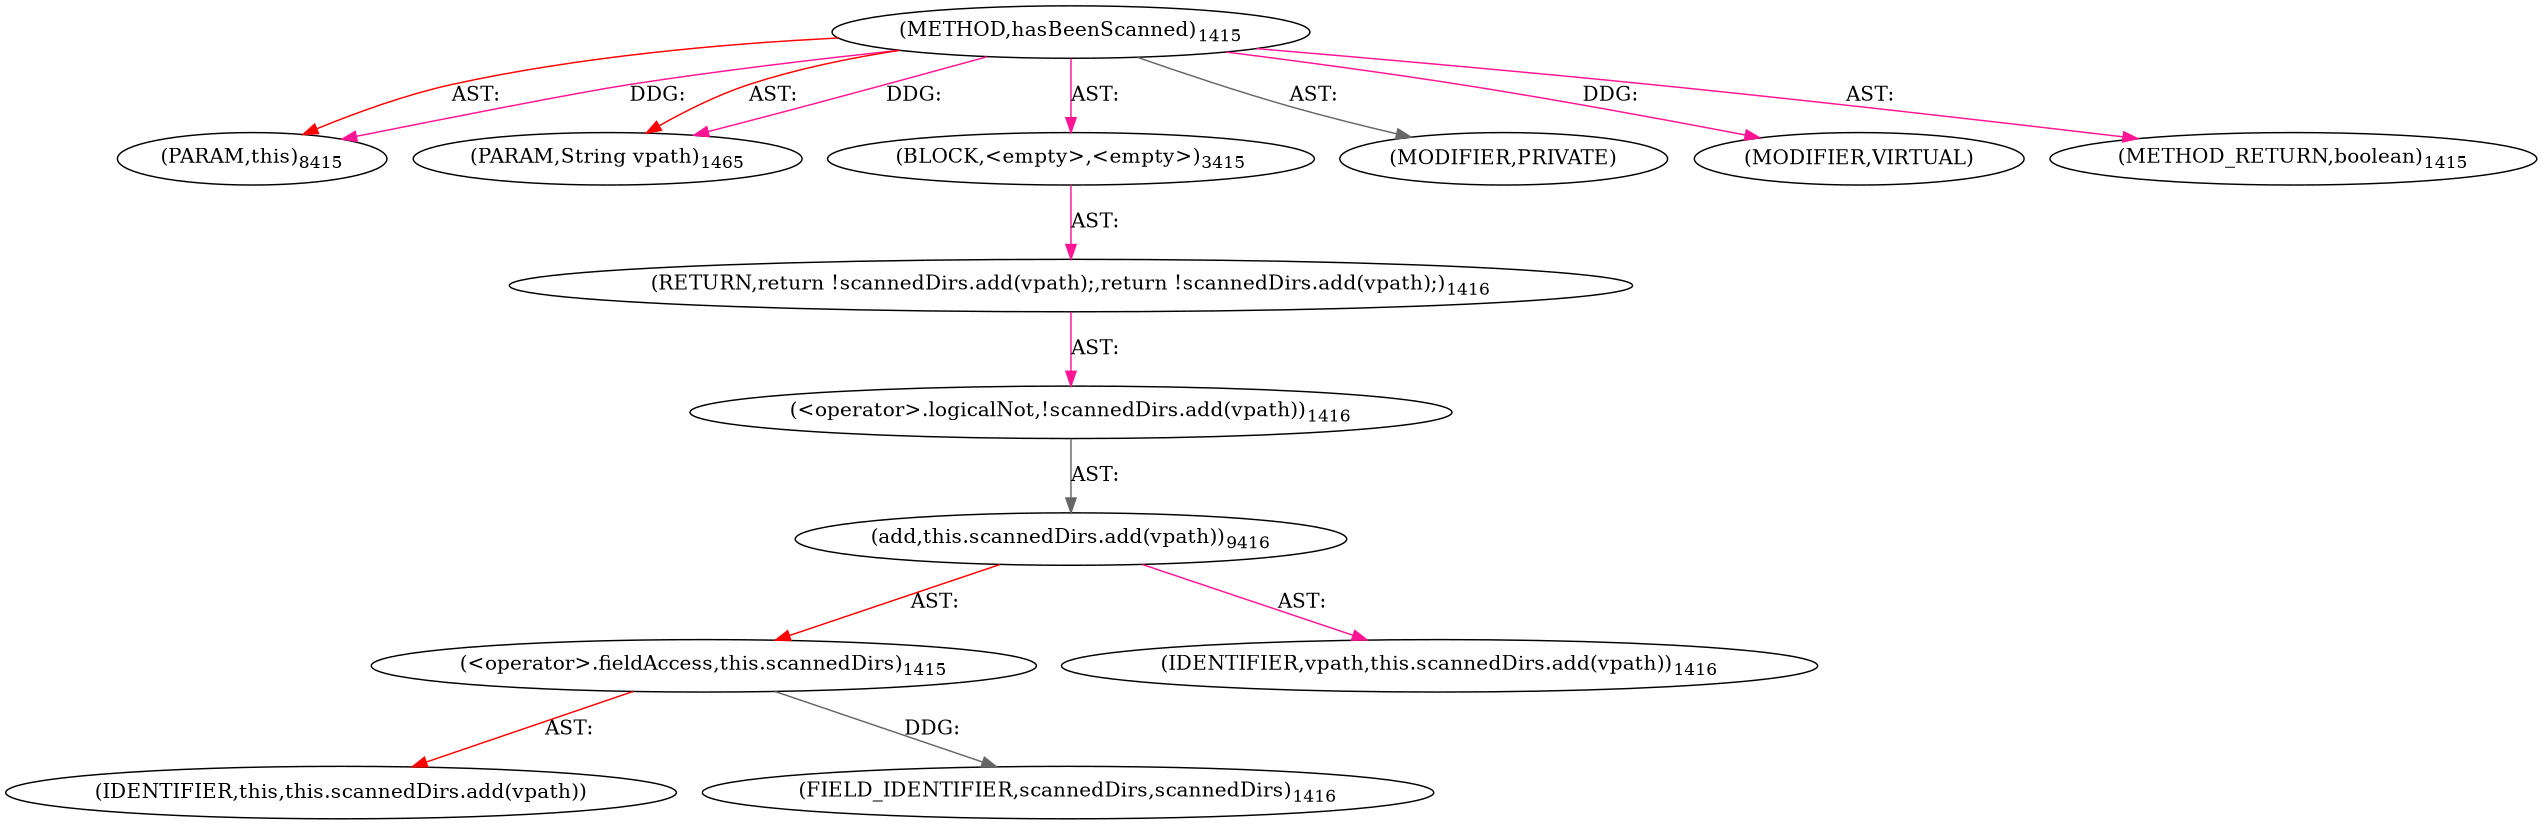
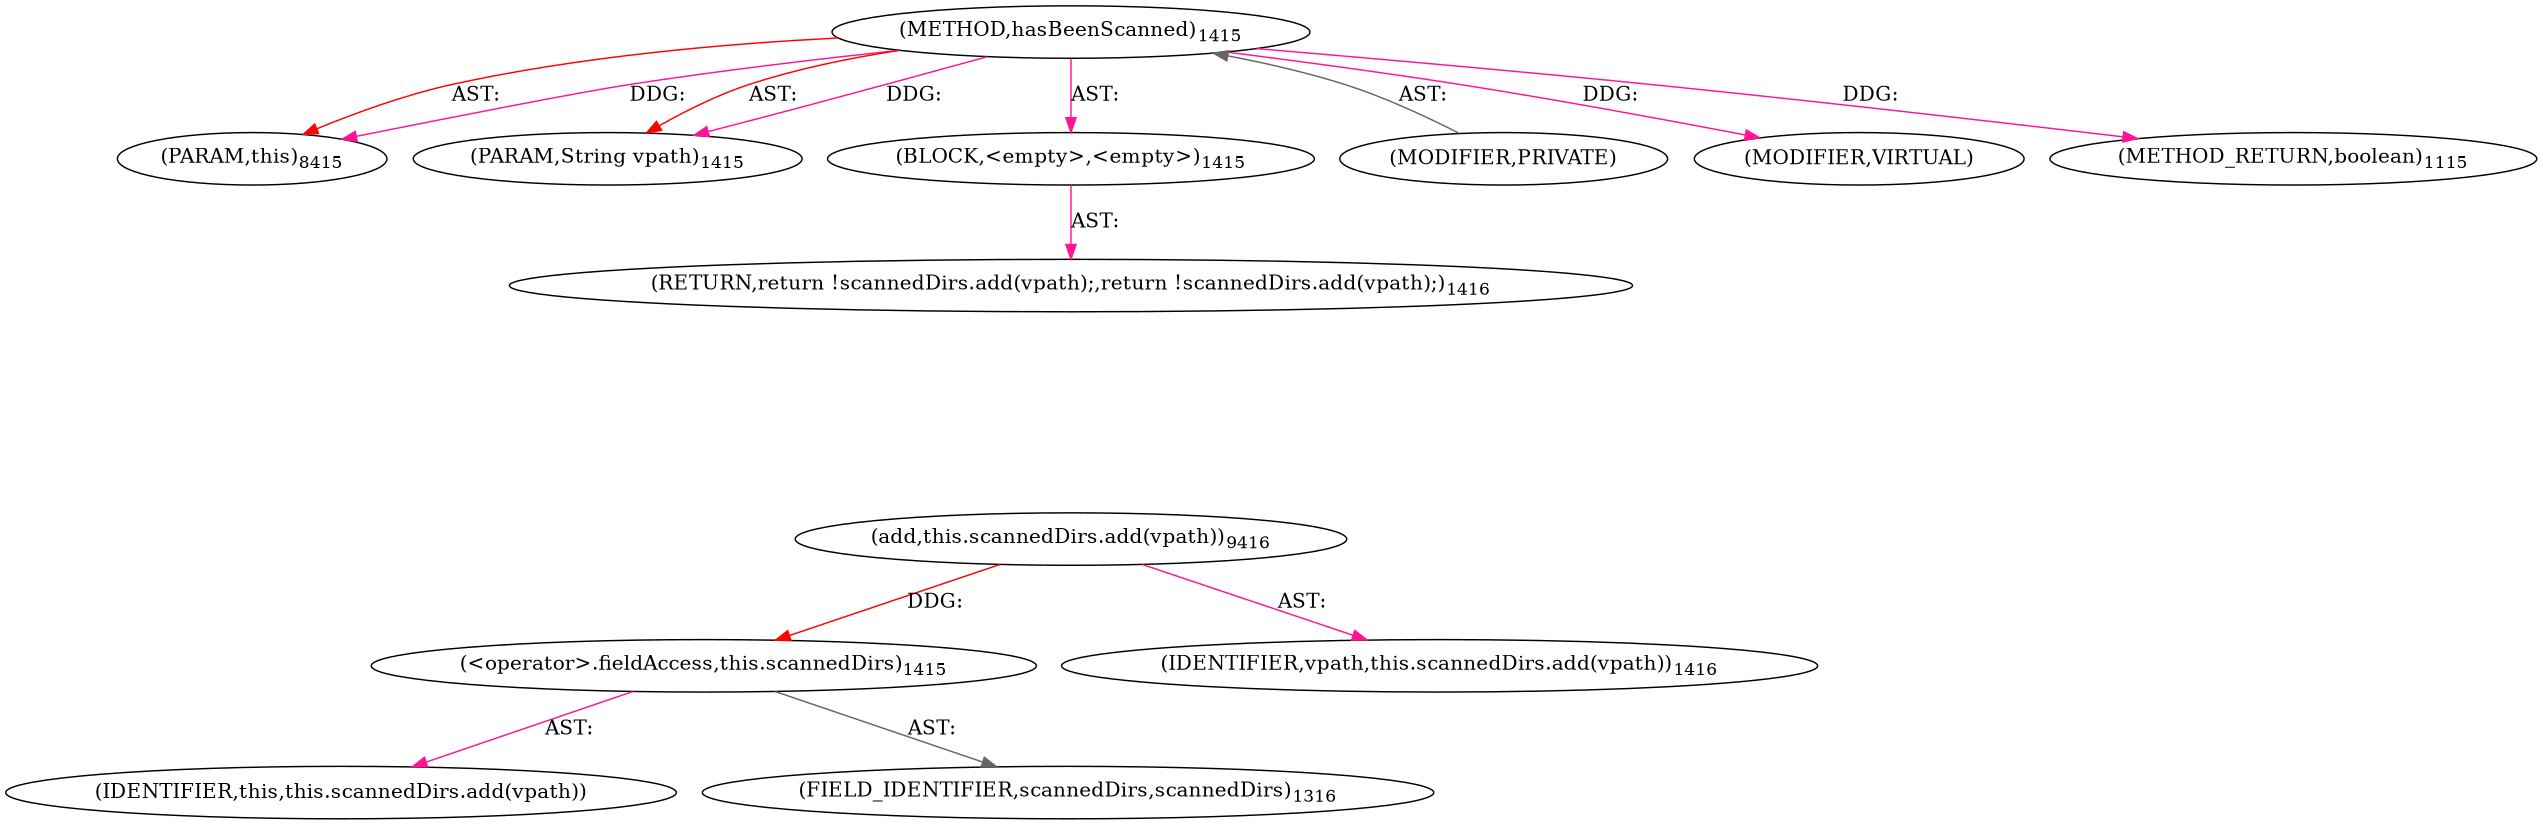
(1874, 95) -> (1874, 95)
(1266, 99) -> (1347, 85)
(723, 157) -> (723, 157)
(1224, 157) -> (1224, 157)
(2446, 157) -> (2446, 157)
(1071, 412) -> none
(938, 602) -> (938, 602)
(530, 727) -> (530, 727)
(935, 729) -> (935, 729)
(1315, 790) -> (1315, 790)
